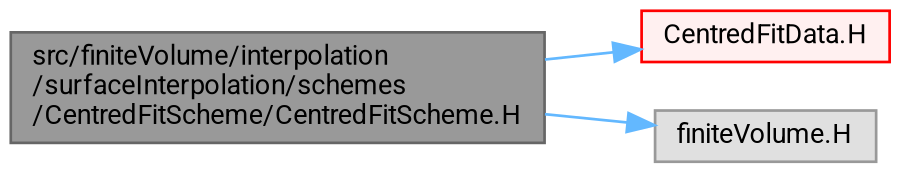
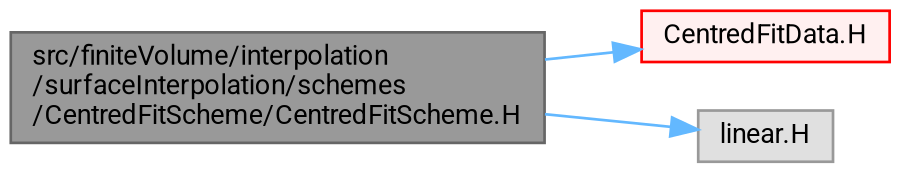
(766, 136) -> (766, 136)
